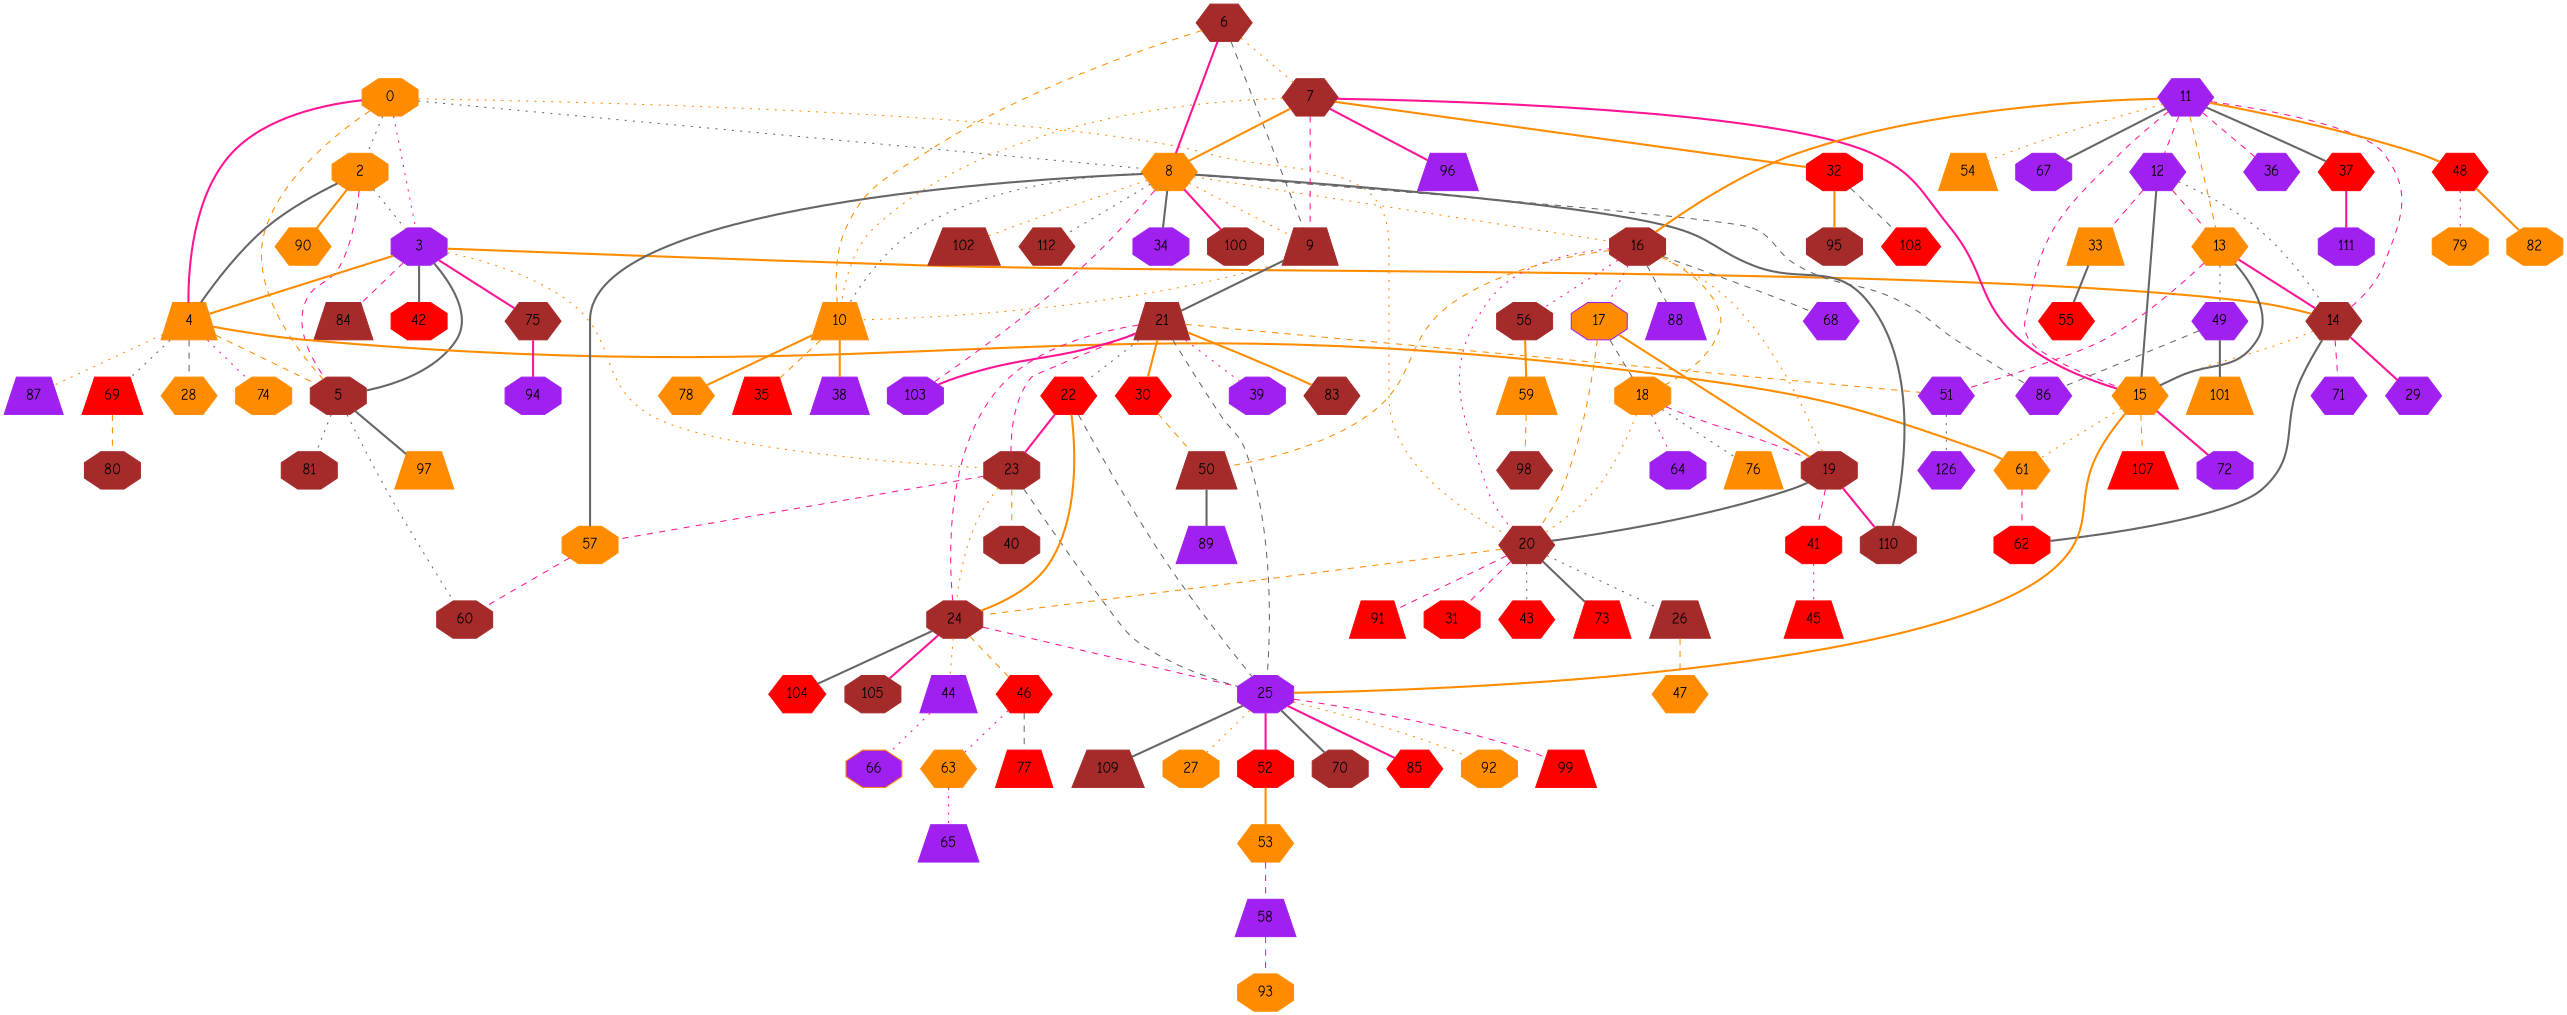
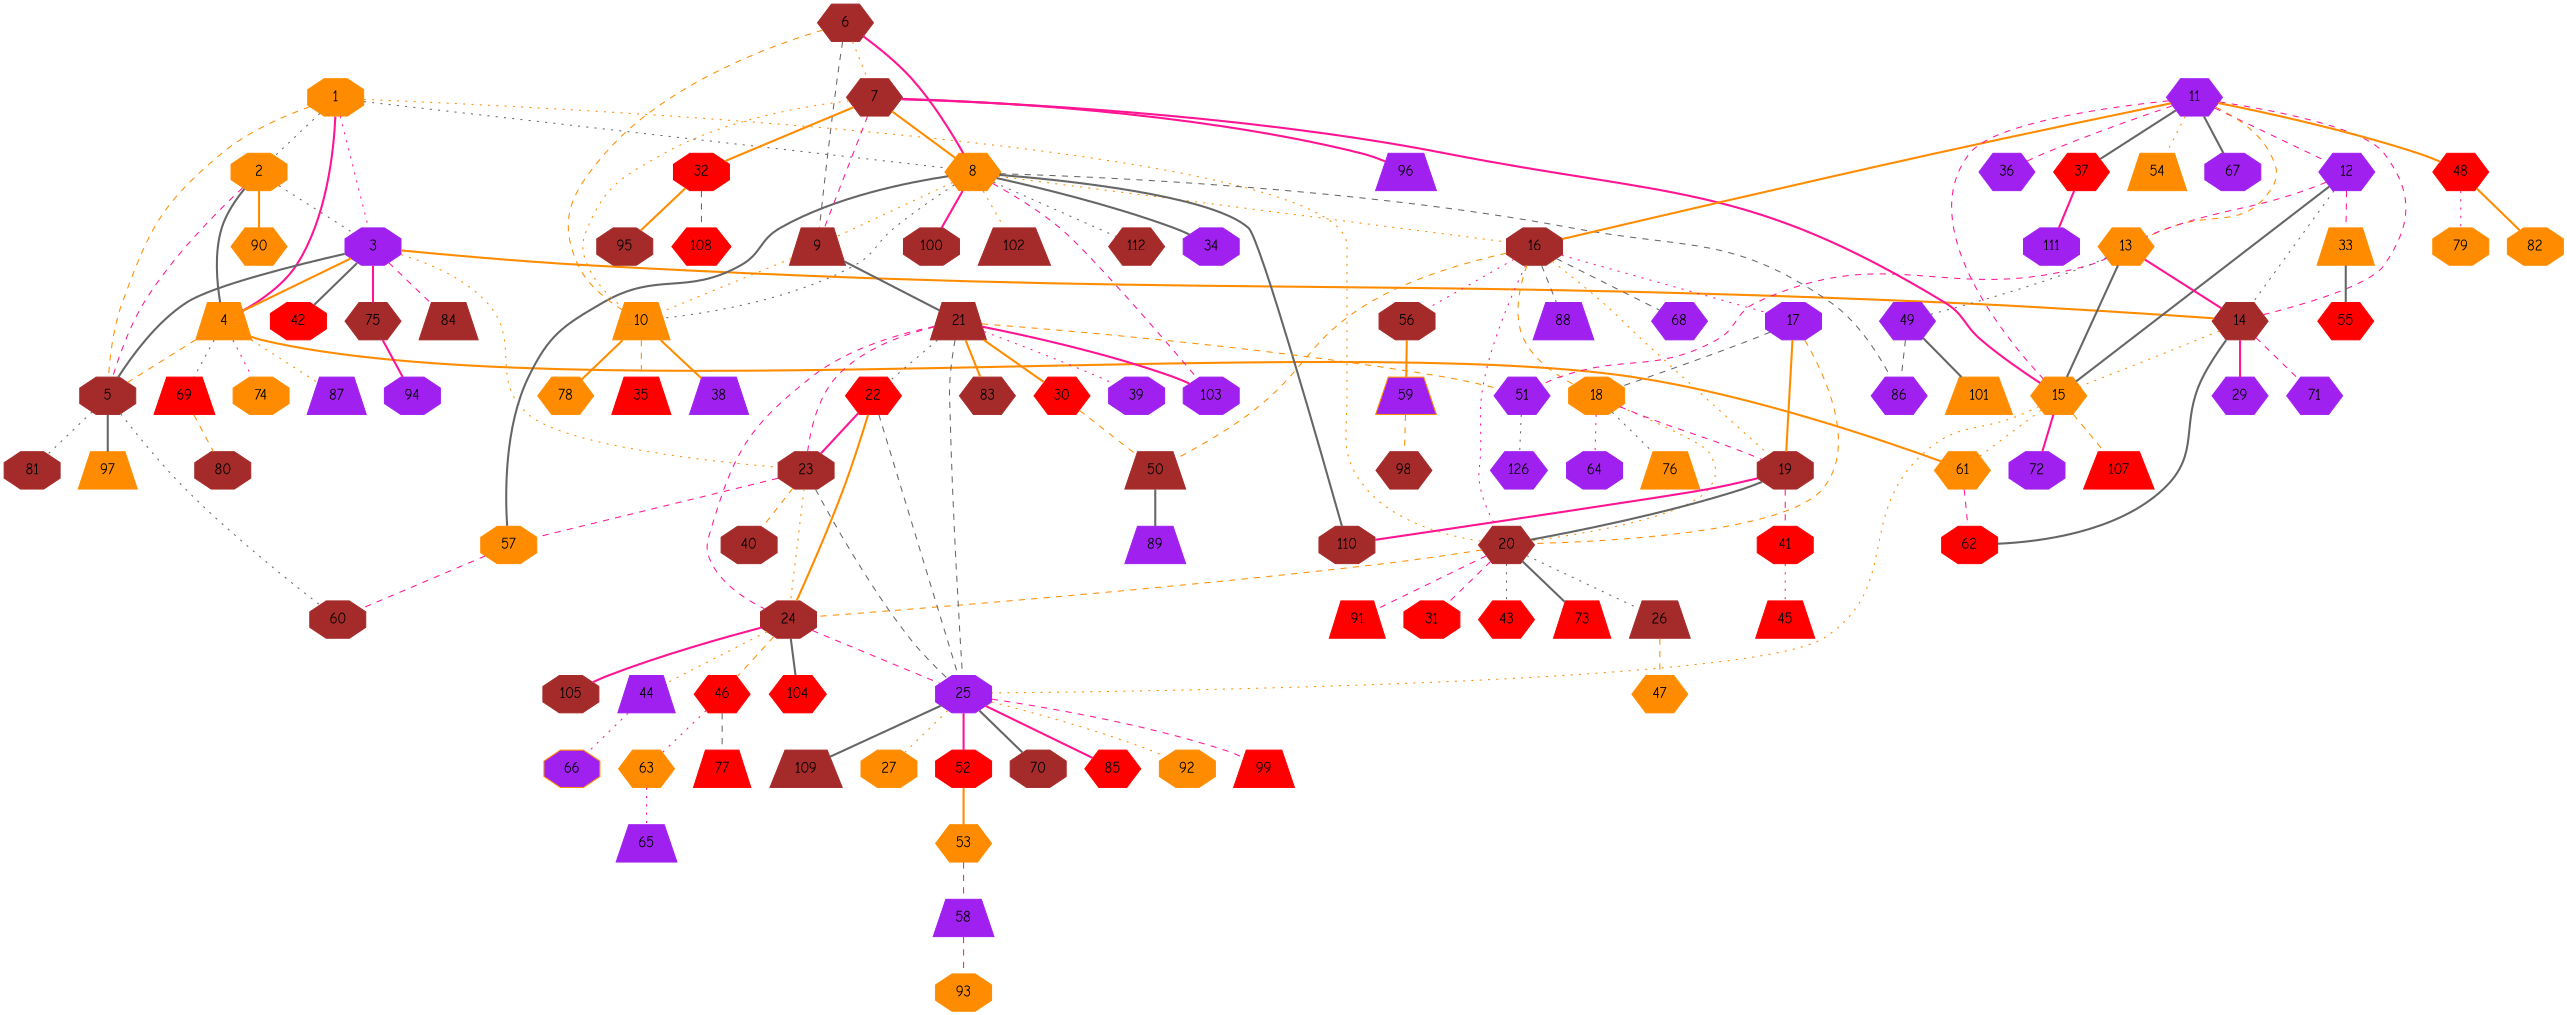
(390, 97) -> (336, 97)
(1599, 321) -> (1794, 321)
(189, 396) -> none
(1527, 396) -> (1406, 396)
(1768, 657) -> (1580, 674)
